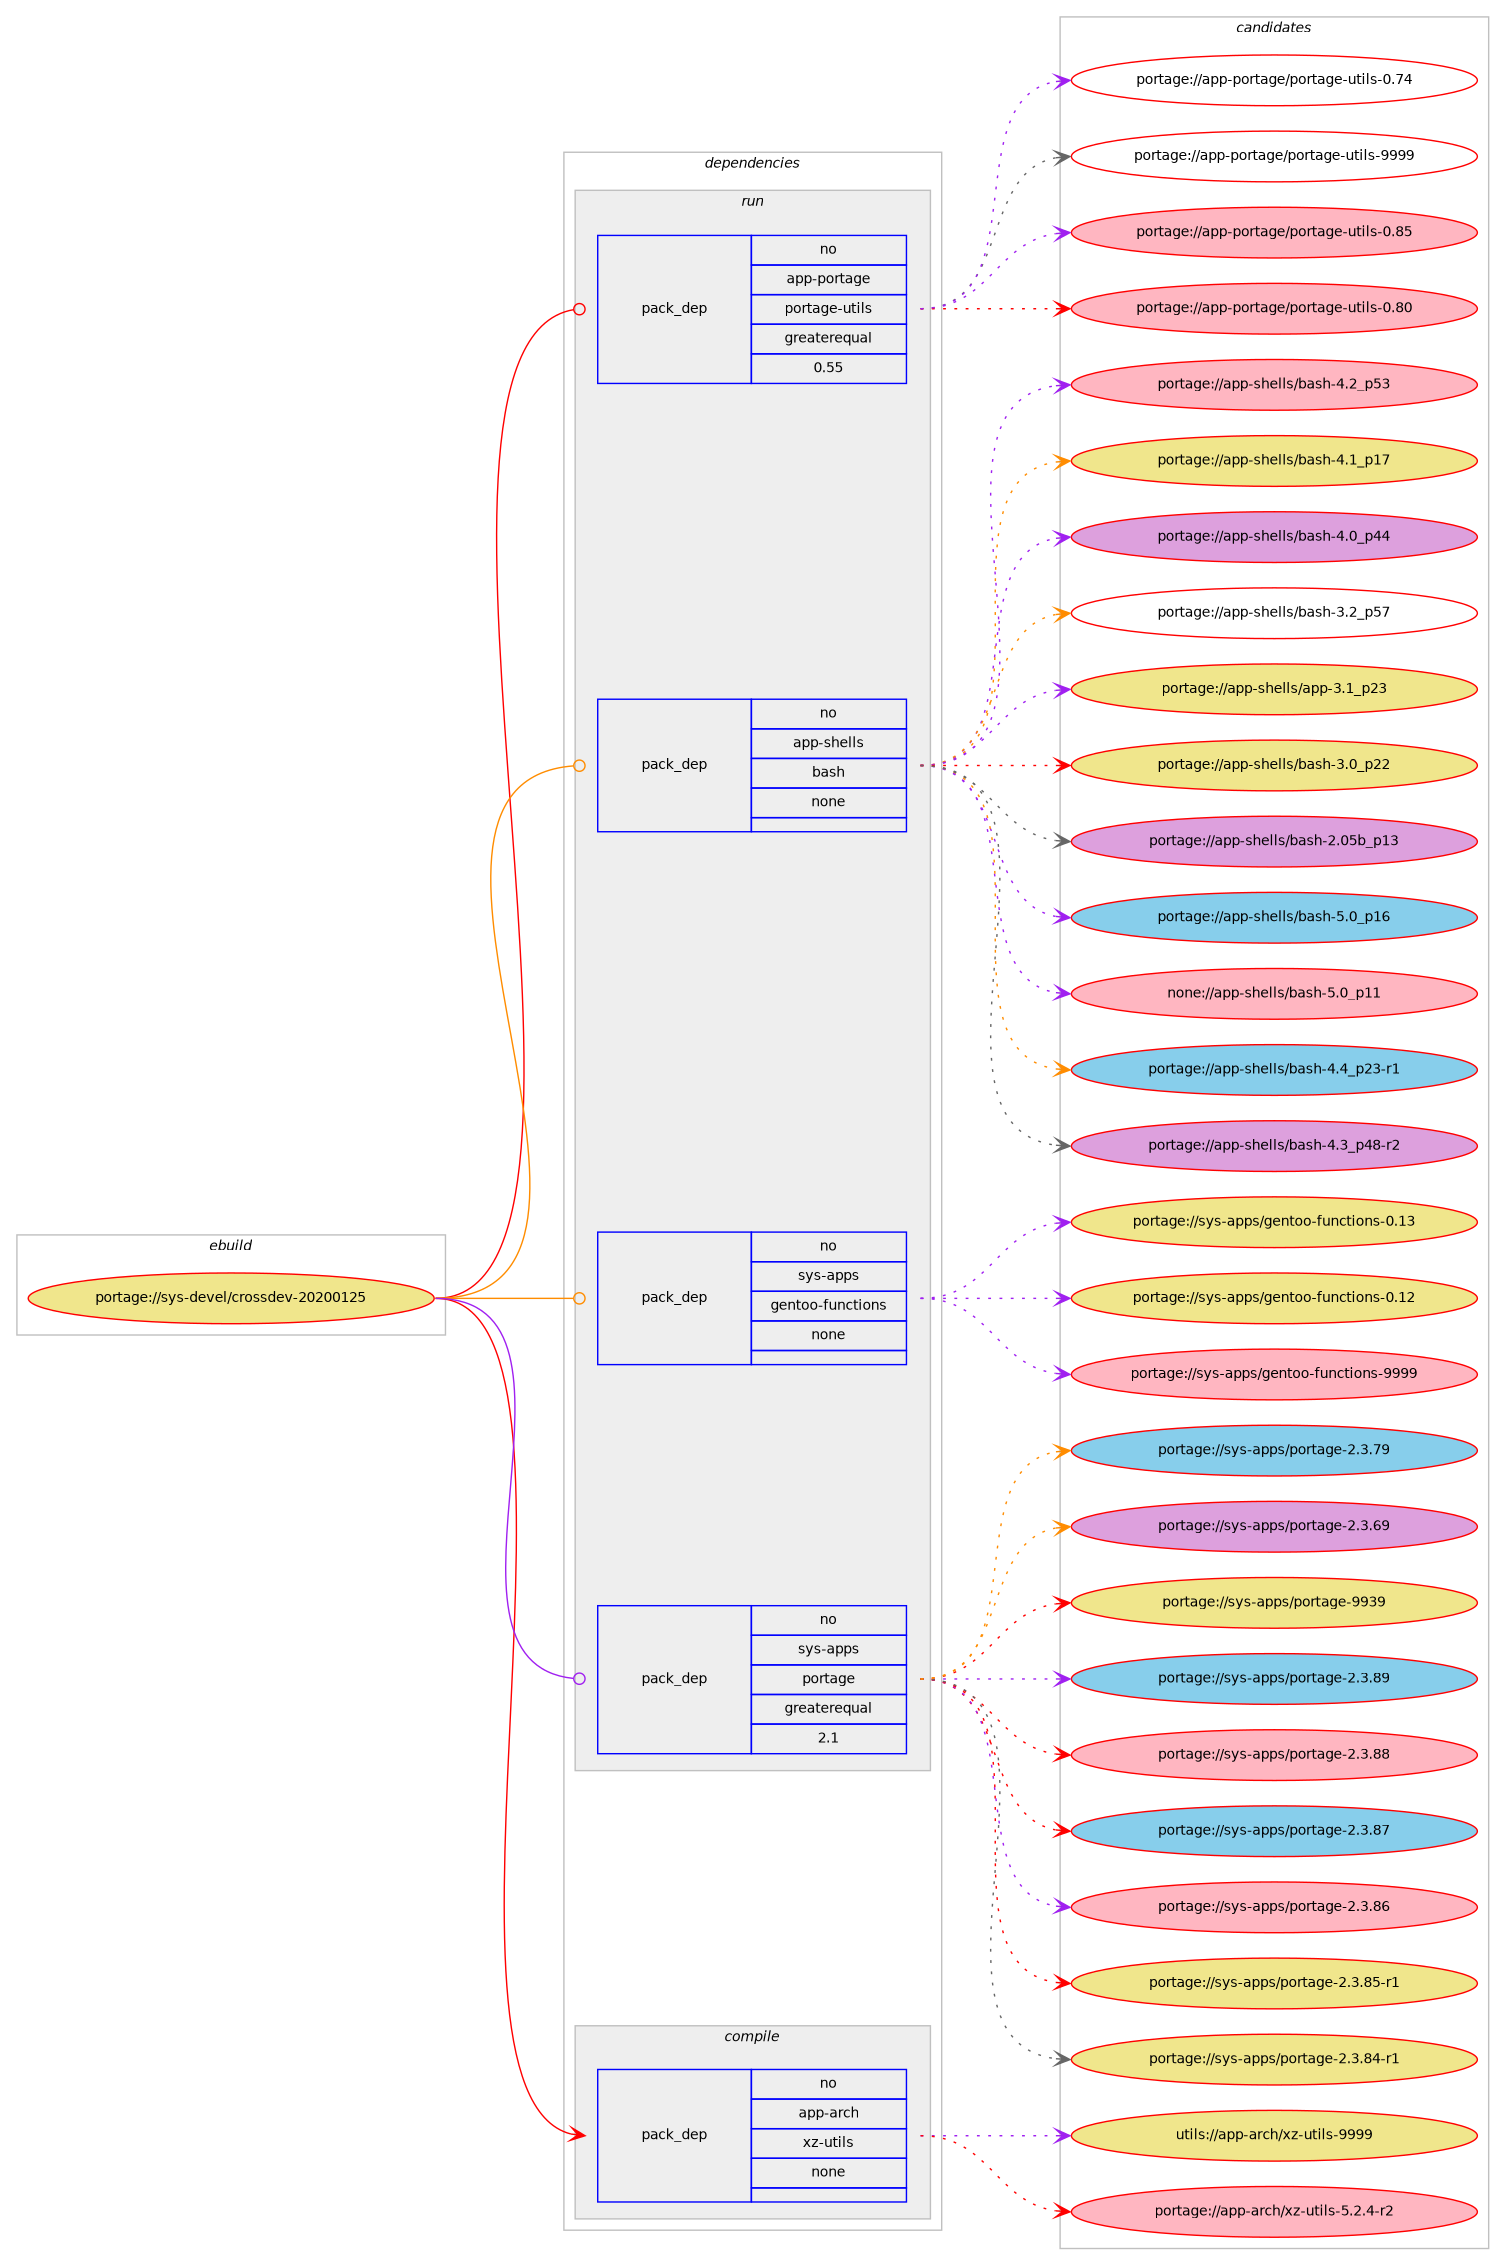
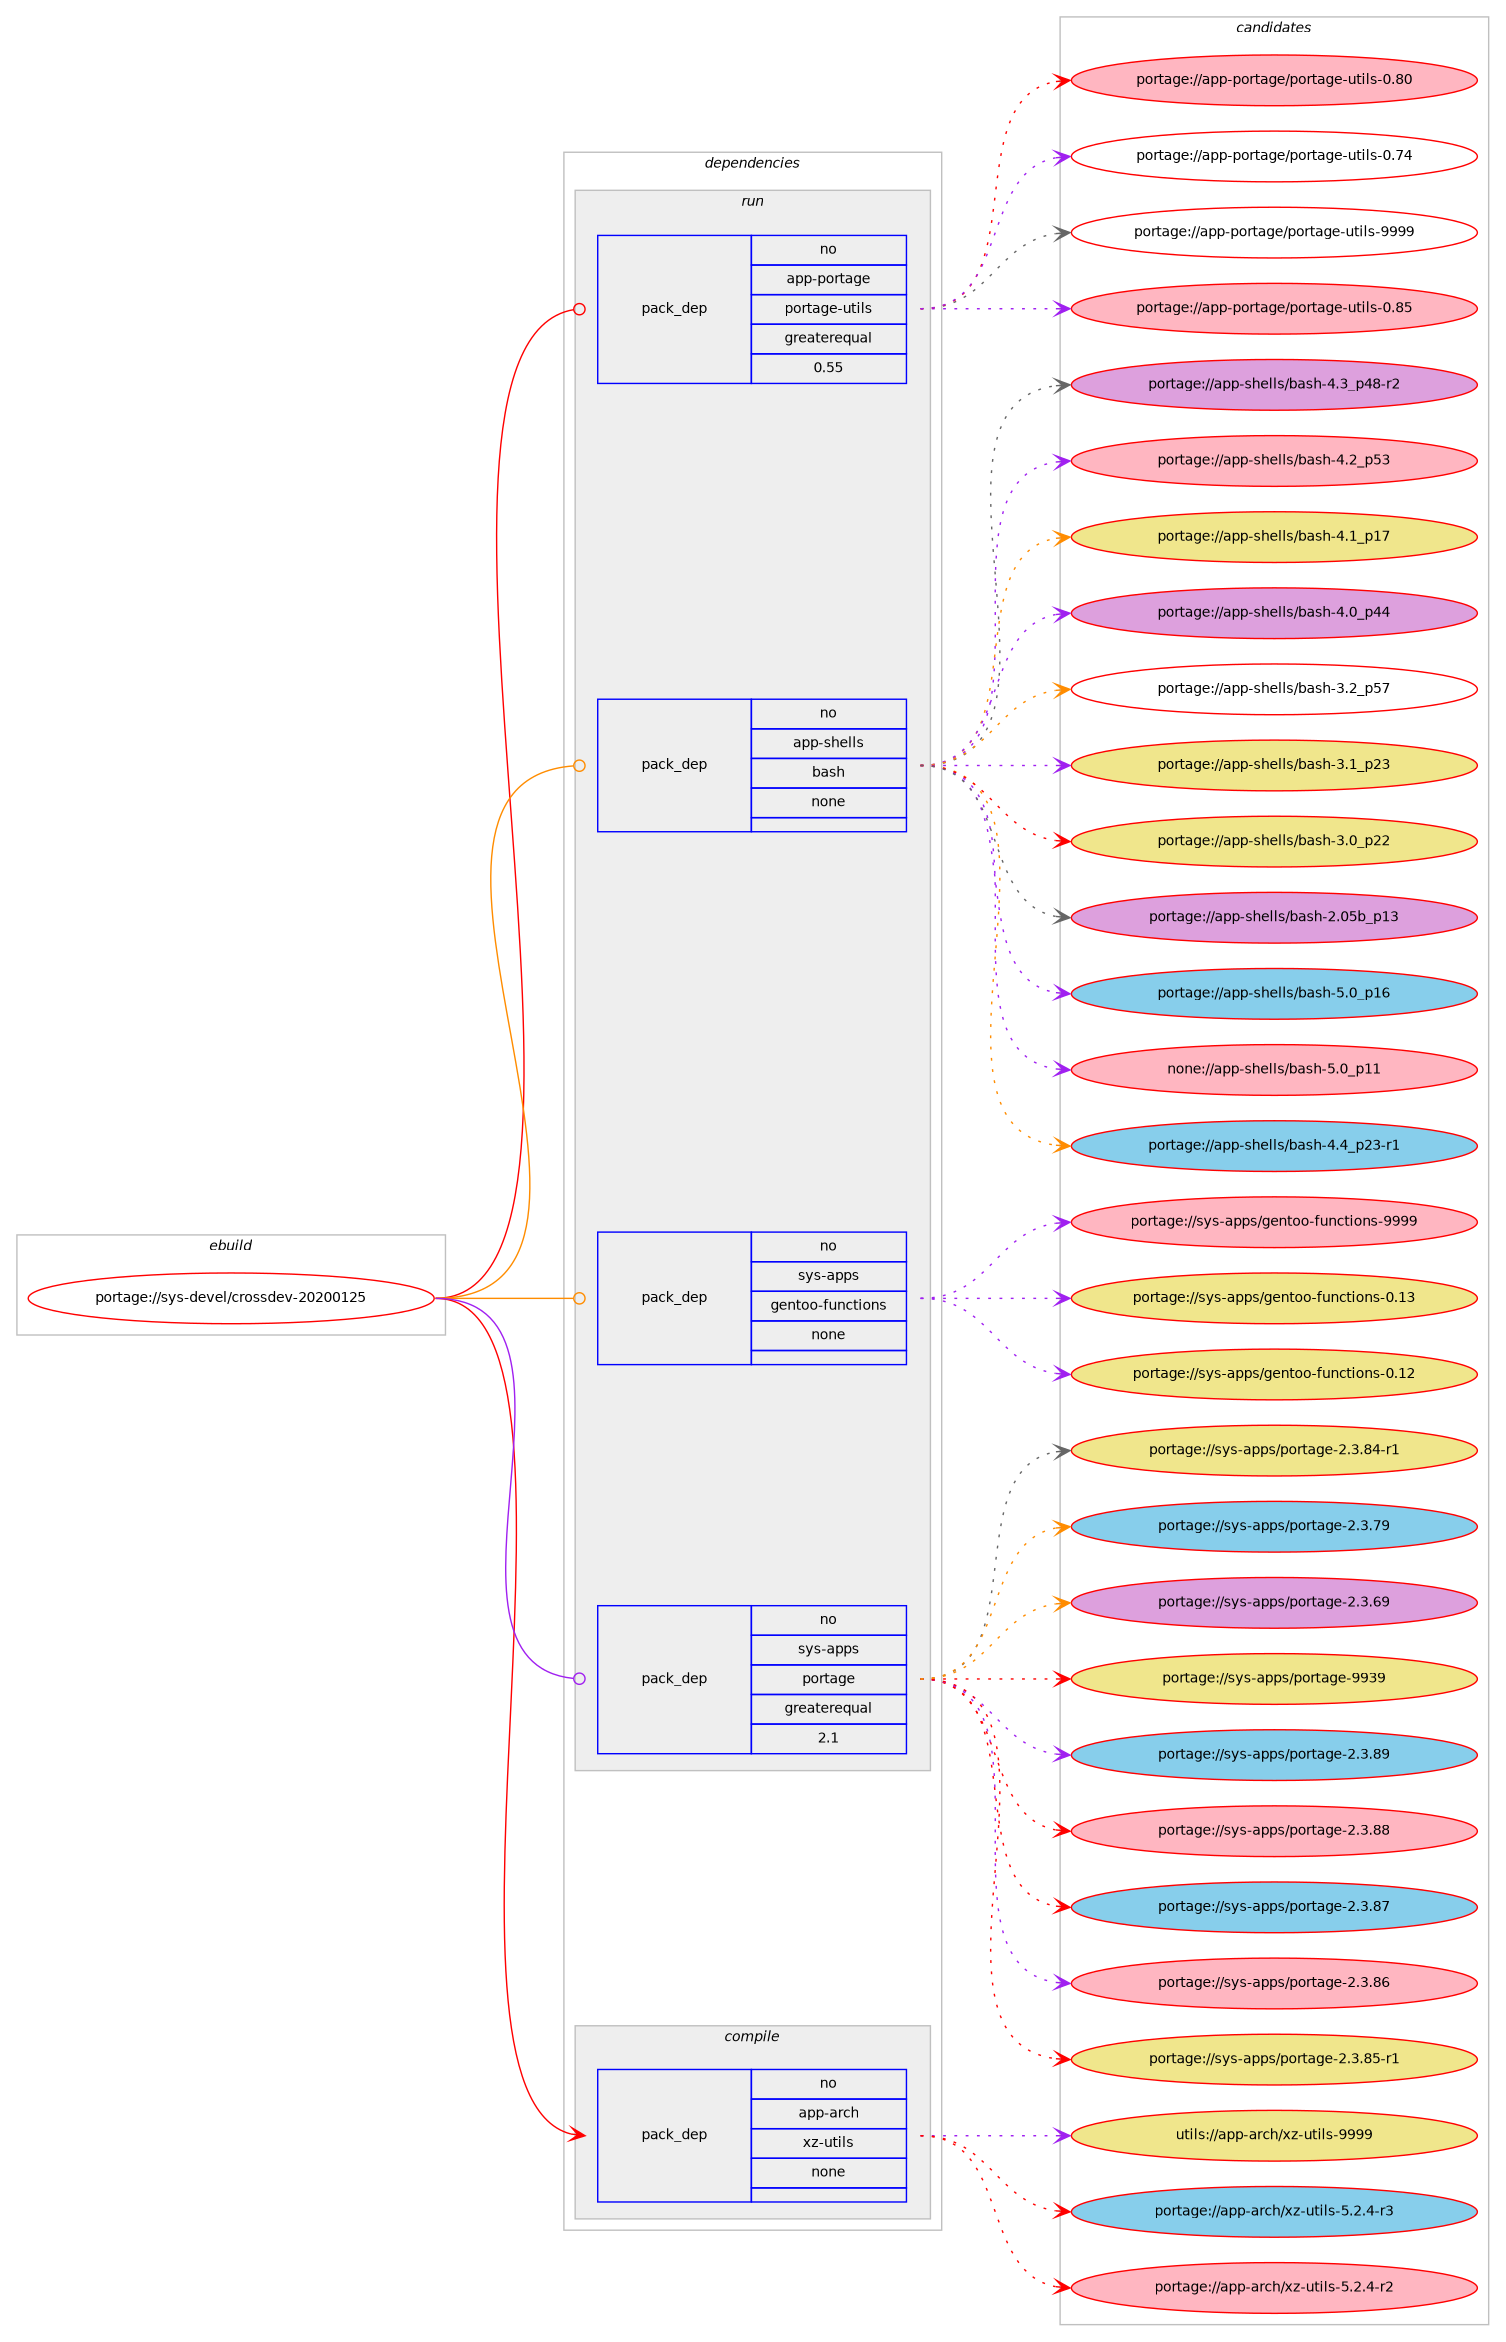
(1274, 689) -> (1274, 765)
(231, 1298) -> (231, 1298)
none -> (1274, 2212)
